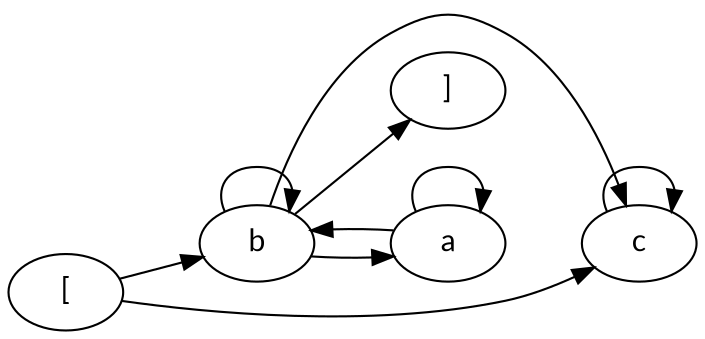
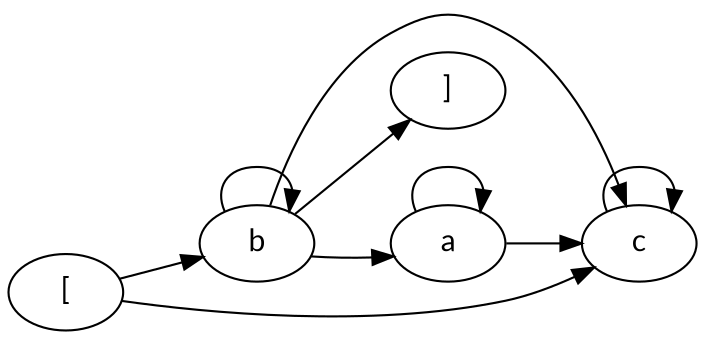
(363, 229) -> (533, 243)
